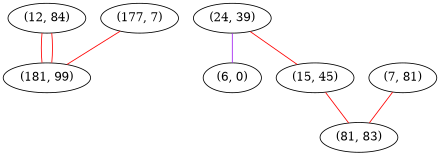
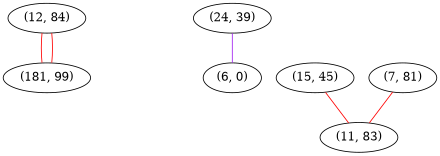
(140, 18) -> none
(274, 48) -> none
(359, 137) -> (359, 137)
